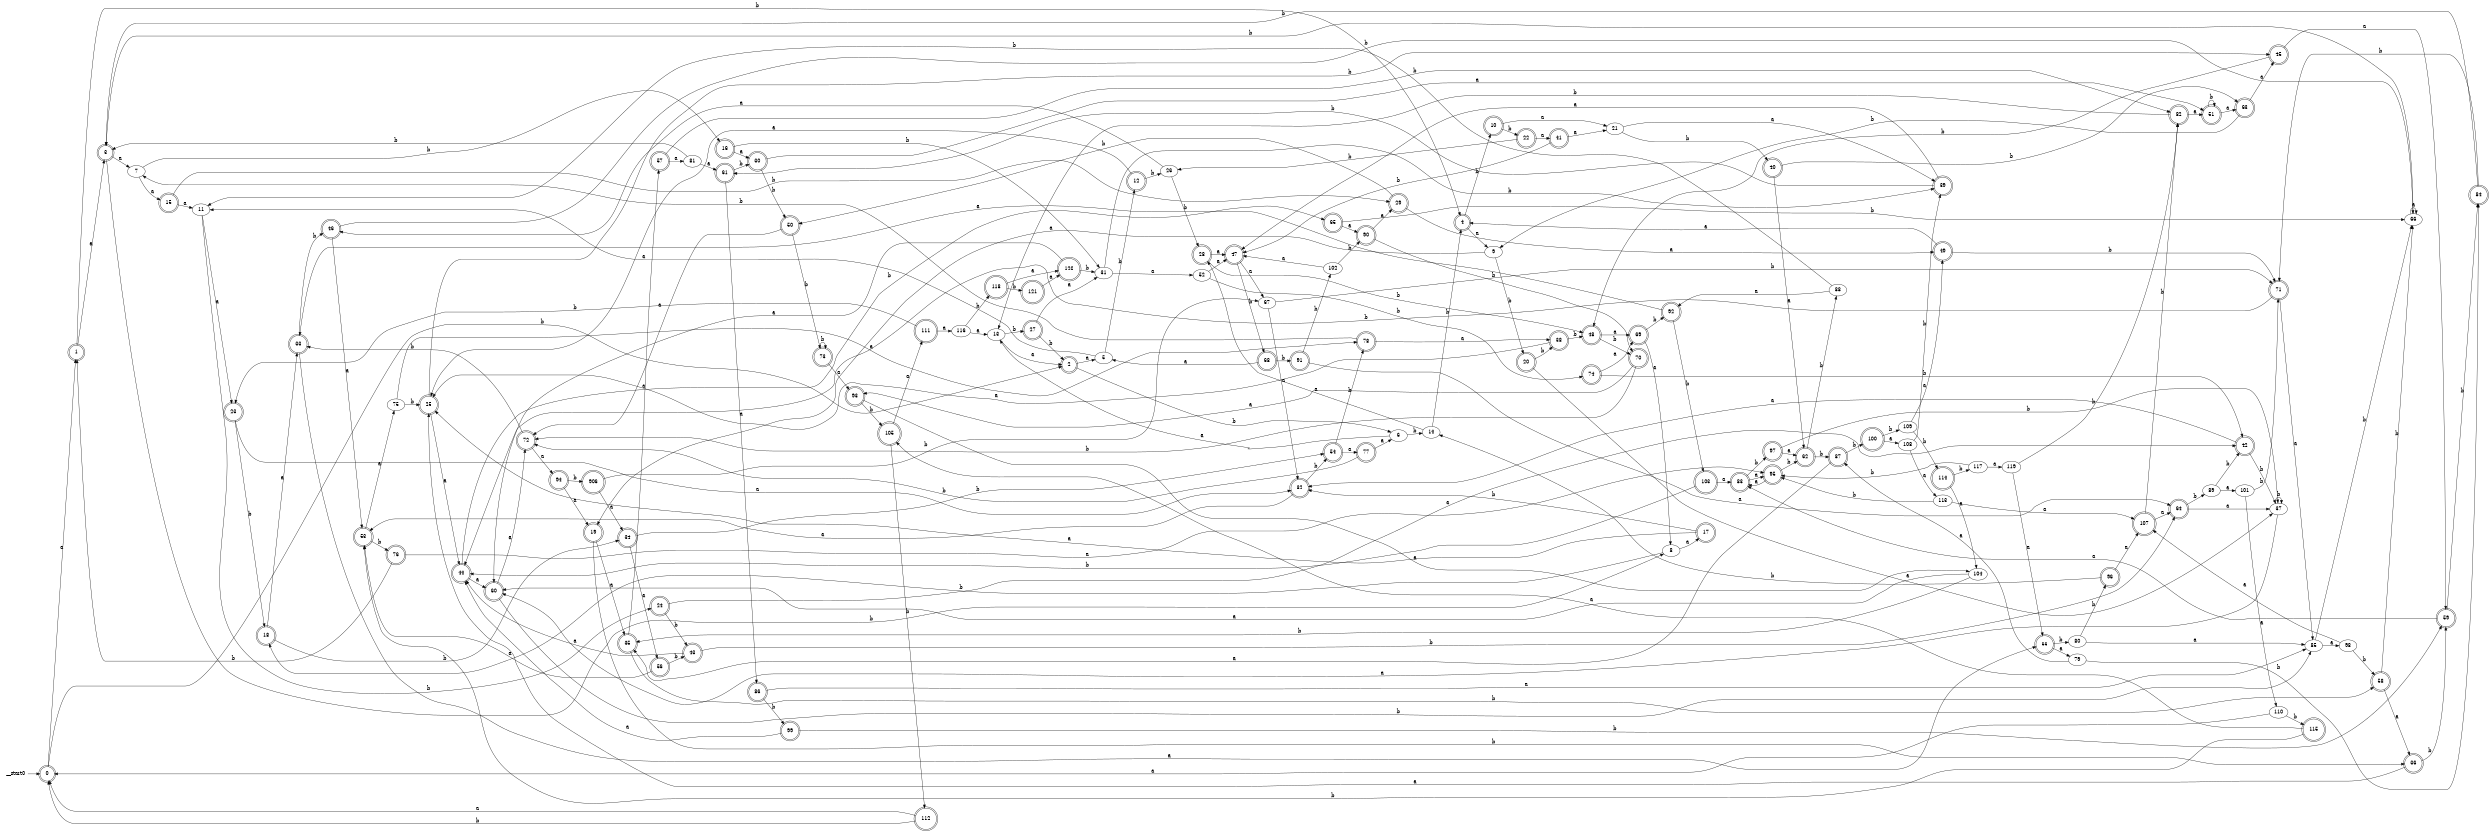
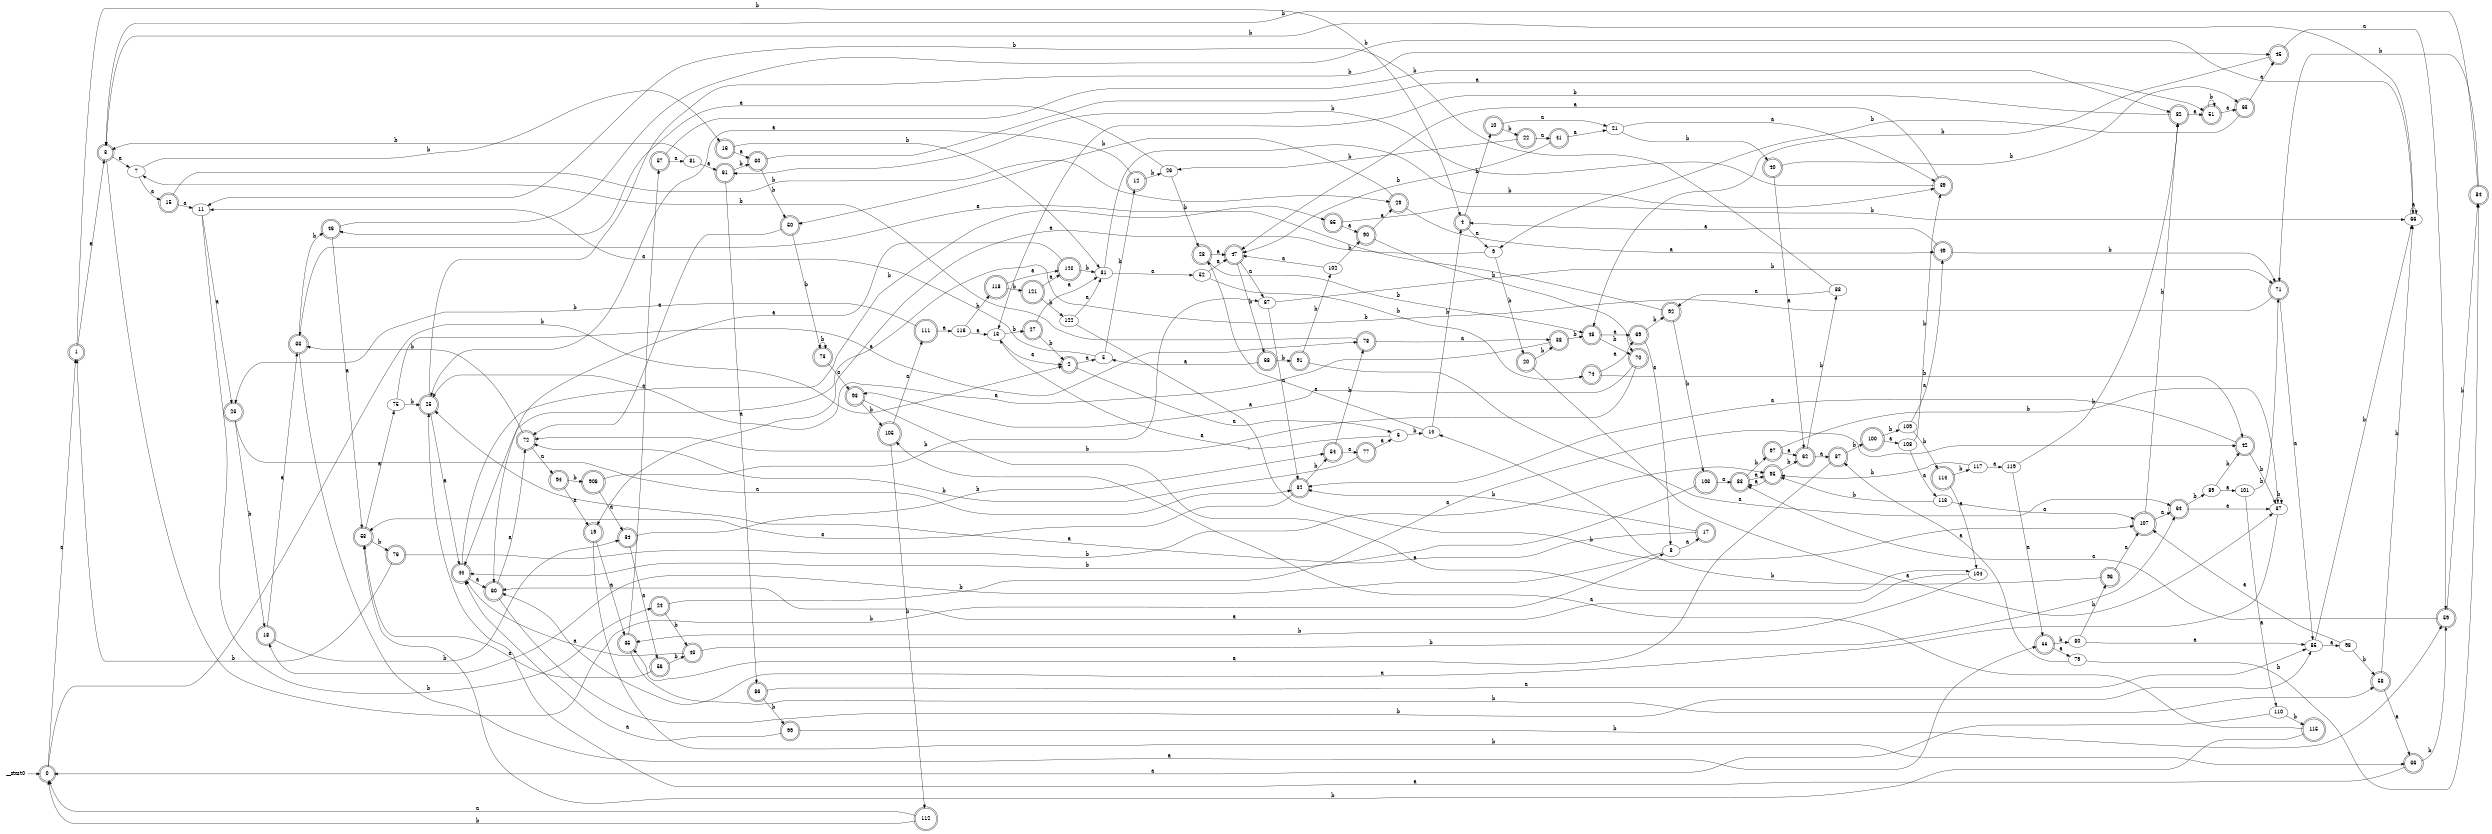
none -> (1069, 321)
(1234, 422) -> (1234, 422)
(1821, 454) -> (1821, 454)
(1087, 555) -> (1087, 555)
